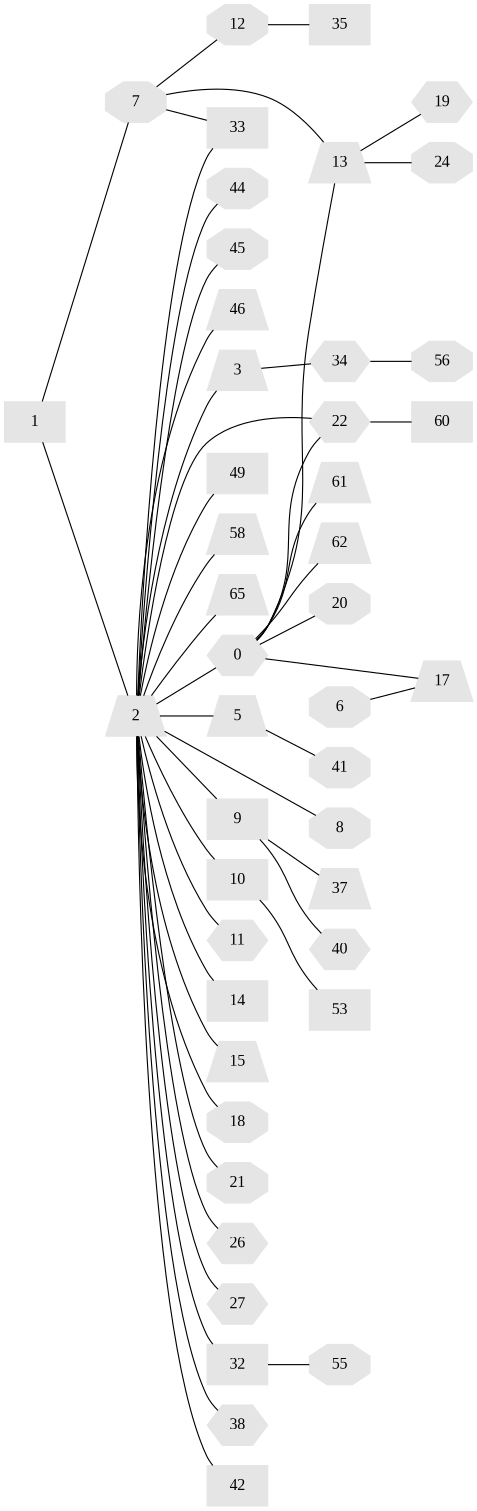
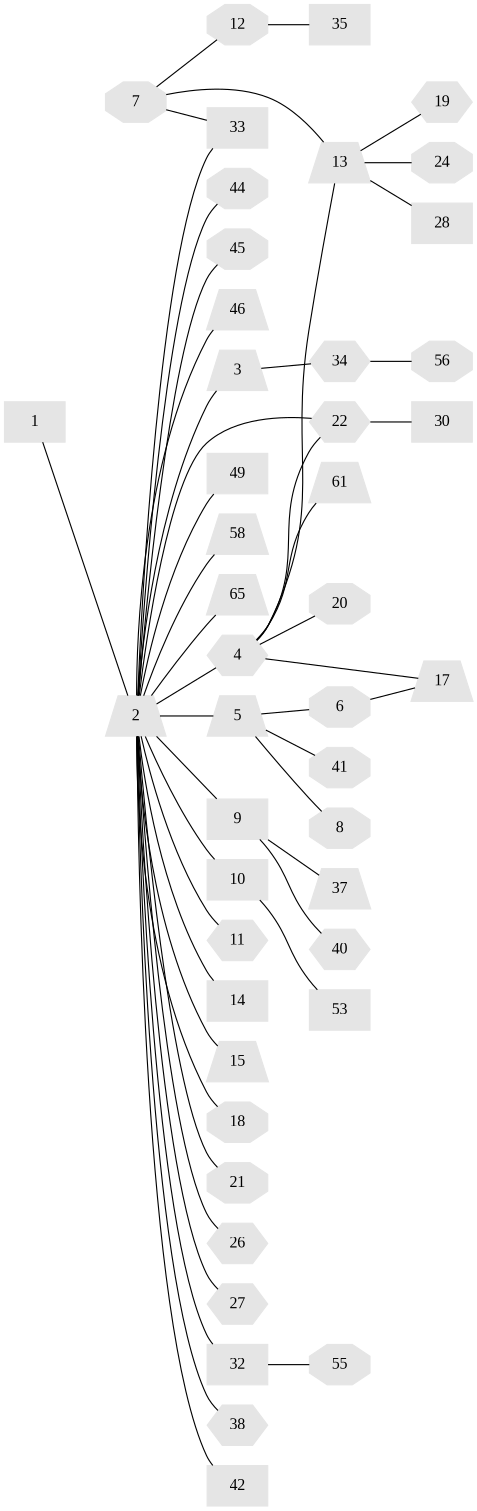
none -> (442, 223)
(85, 262) -> none
(442, 422) -> (442, 422)
(340, 543) -> none
(237, 655) -> (237, 655)
none -> (285, 712)
(240, 773) -> (288, 775)
